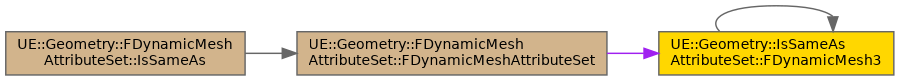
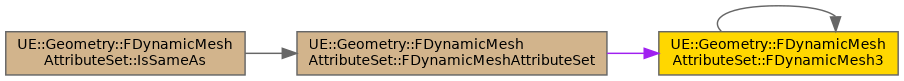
(776, 53) -> (778, 53)
